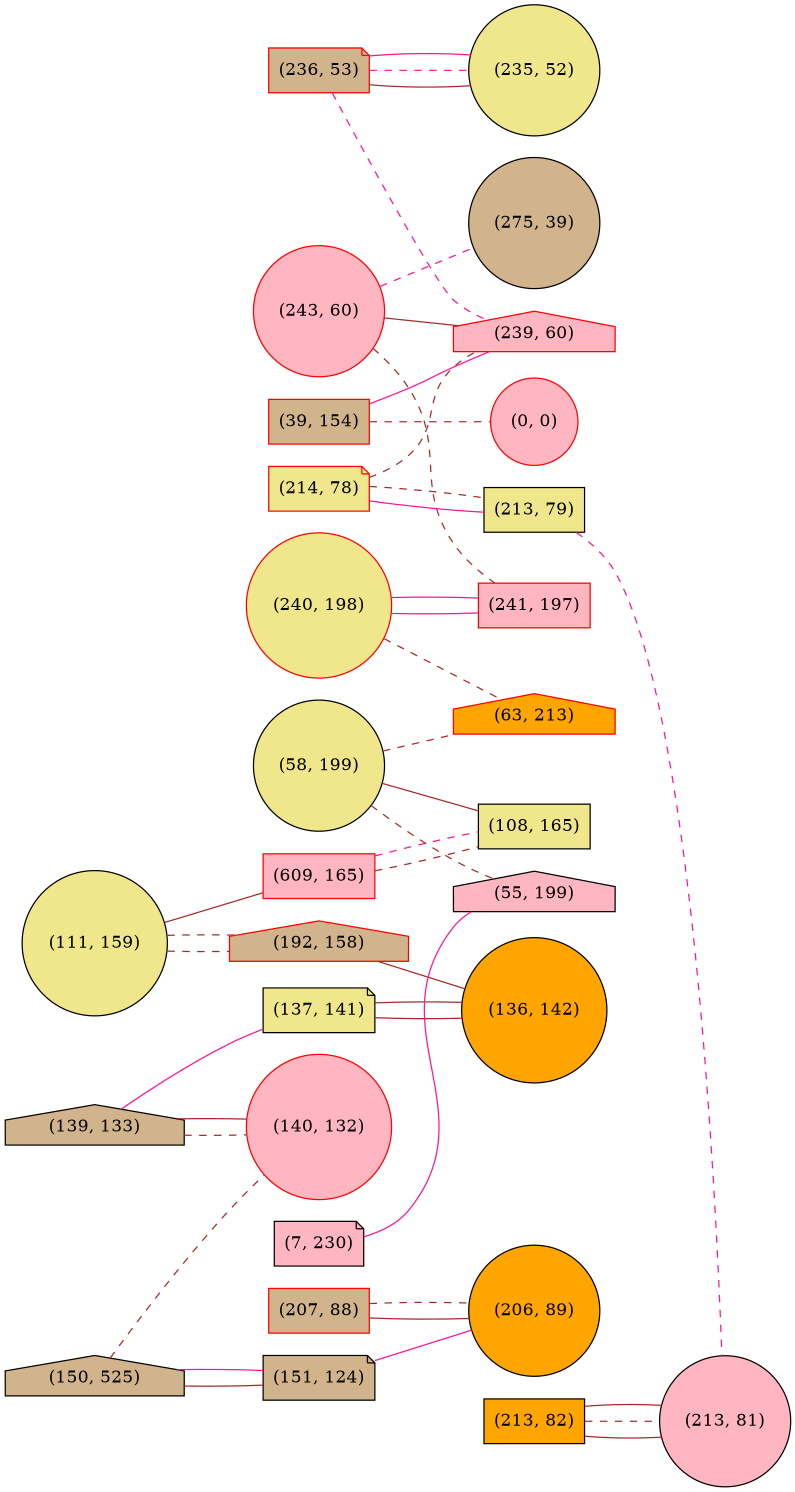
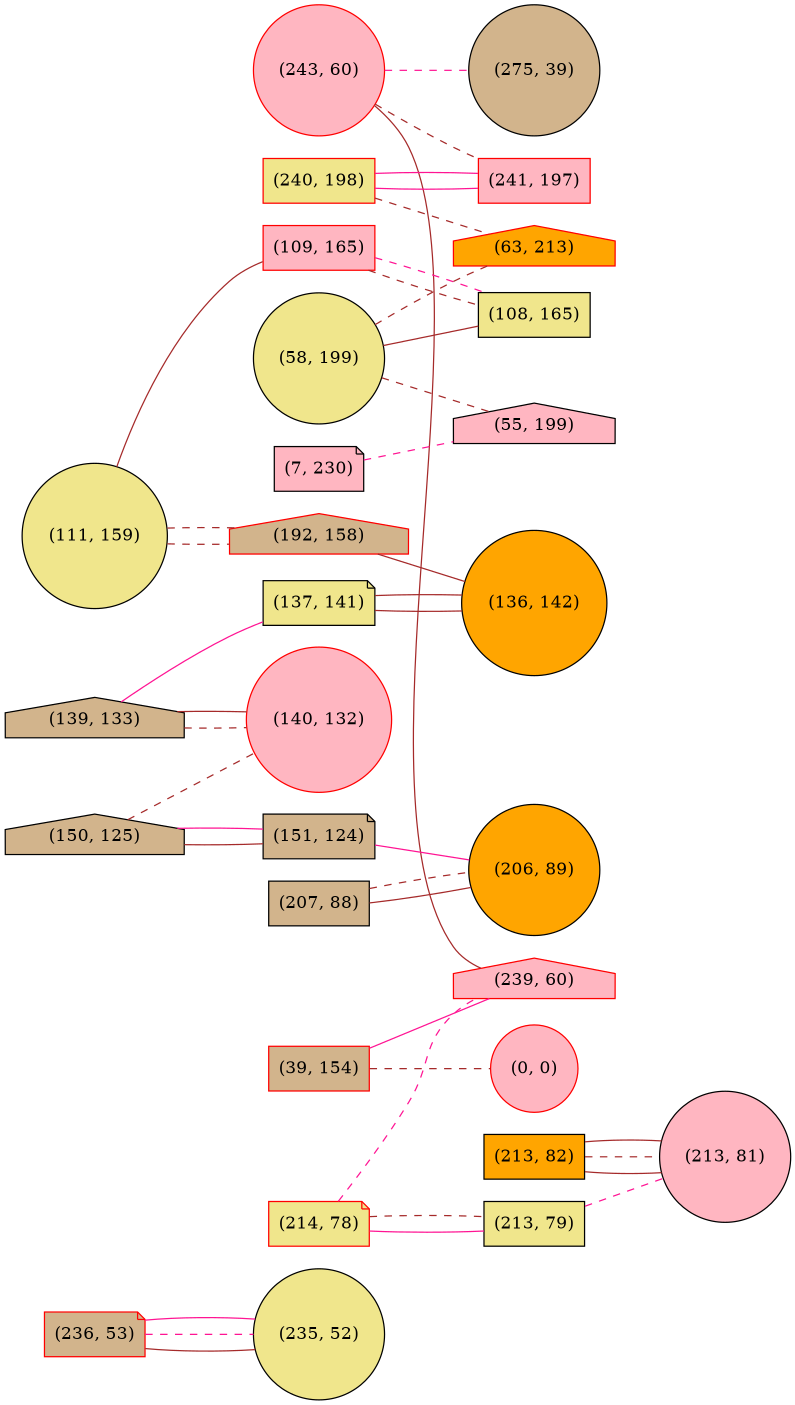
(400, 215) -> none
(431, 412) -> (410, 1100)
(319, 605) -> (319, 181)
(319, 876) -> (319, 248)
(434, 1083) -> (409, 451)
(319, 1311) -> (319, 903)
(95, 1378) -> (95, 836)
